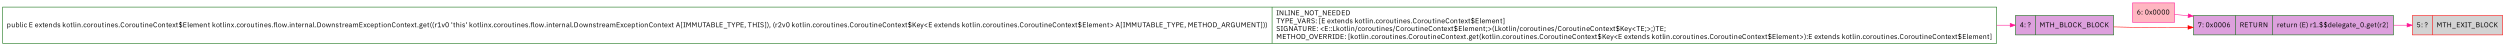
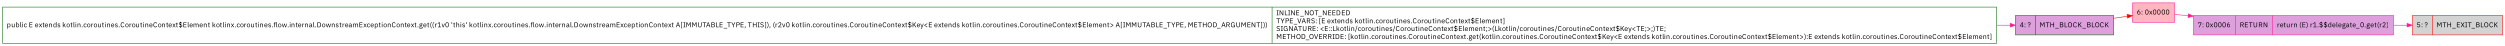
(2293, 25) -> (2293, 25)
(2151, 27) -> (2120, 17)
